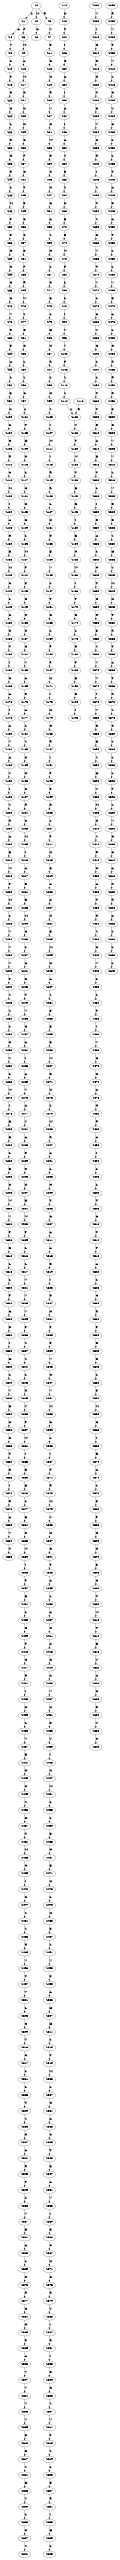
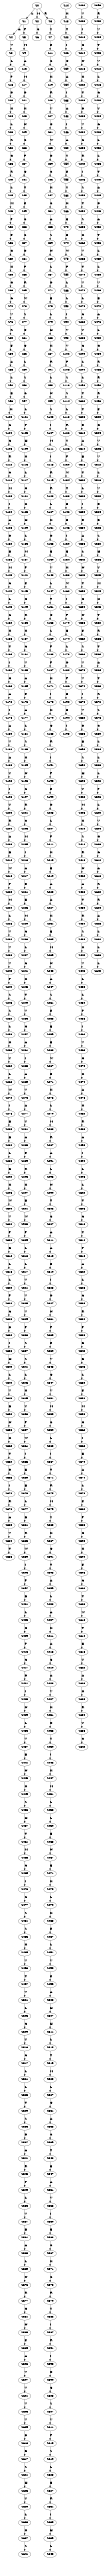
(64, 307) -> (66, 307)
(69, 409) -> (66, 409)
